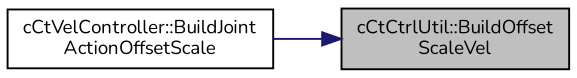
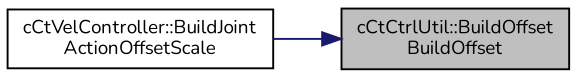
(455, 39) -> (455, 39)
